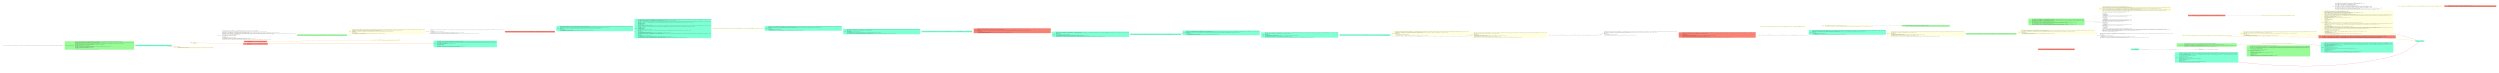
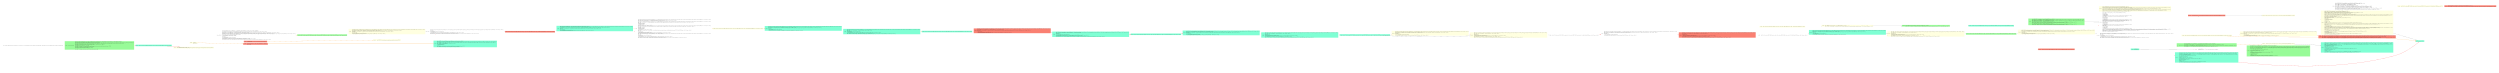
none -> (1991, 26)
(673, 29) -> (673, 29)
